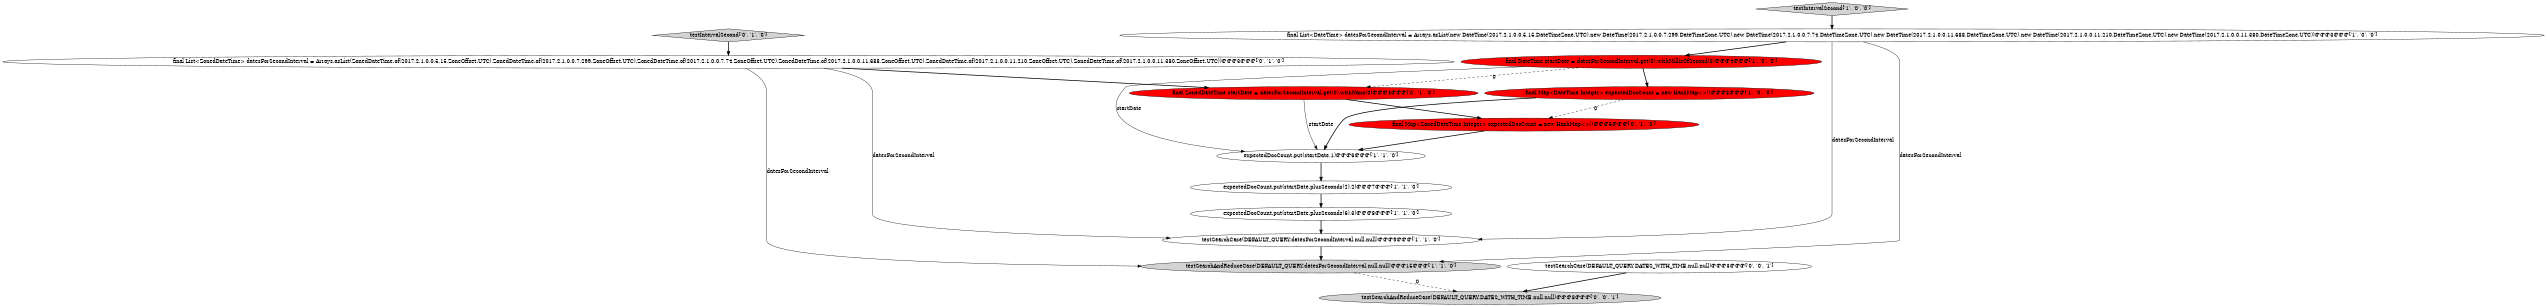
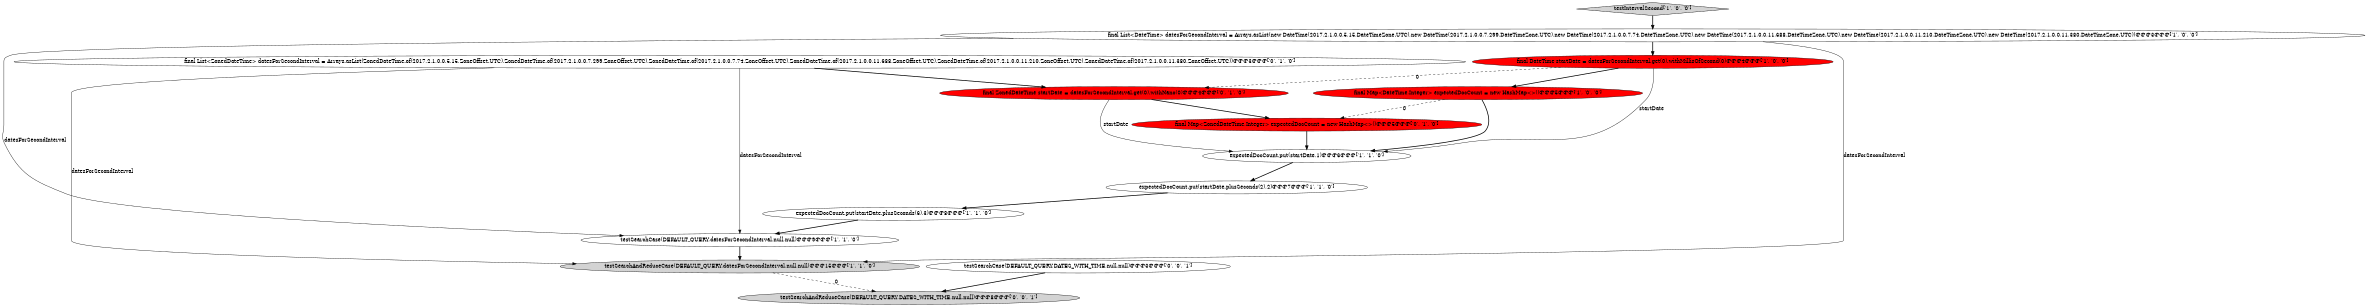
(728, 35) -> none
